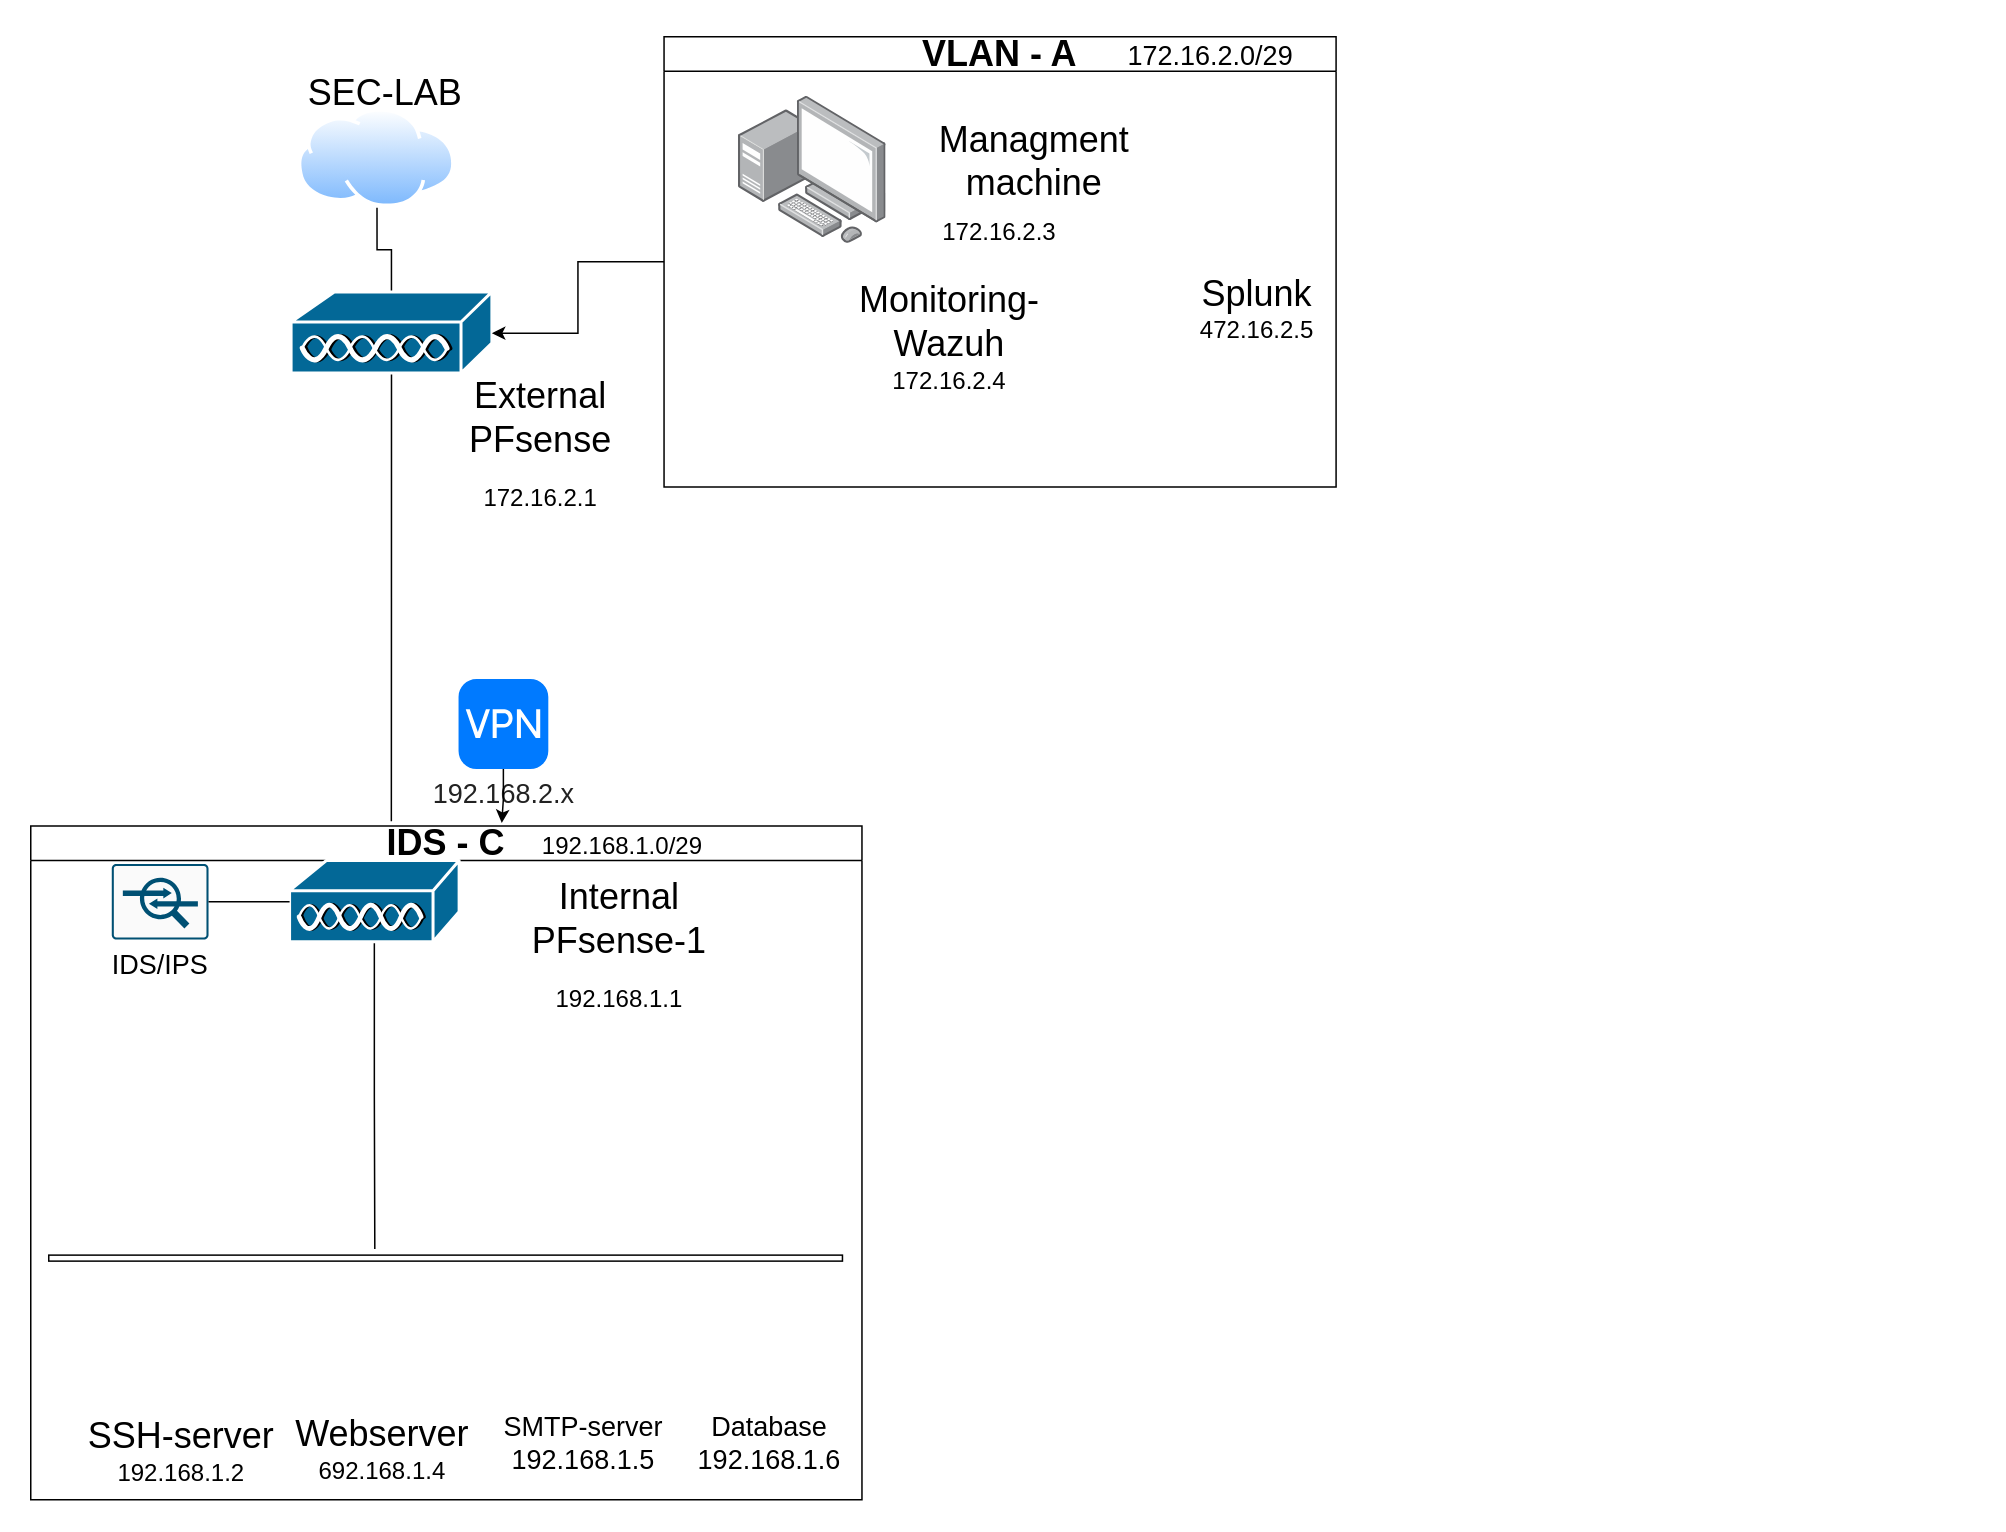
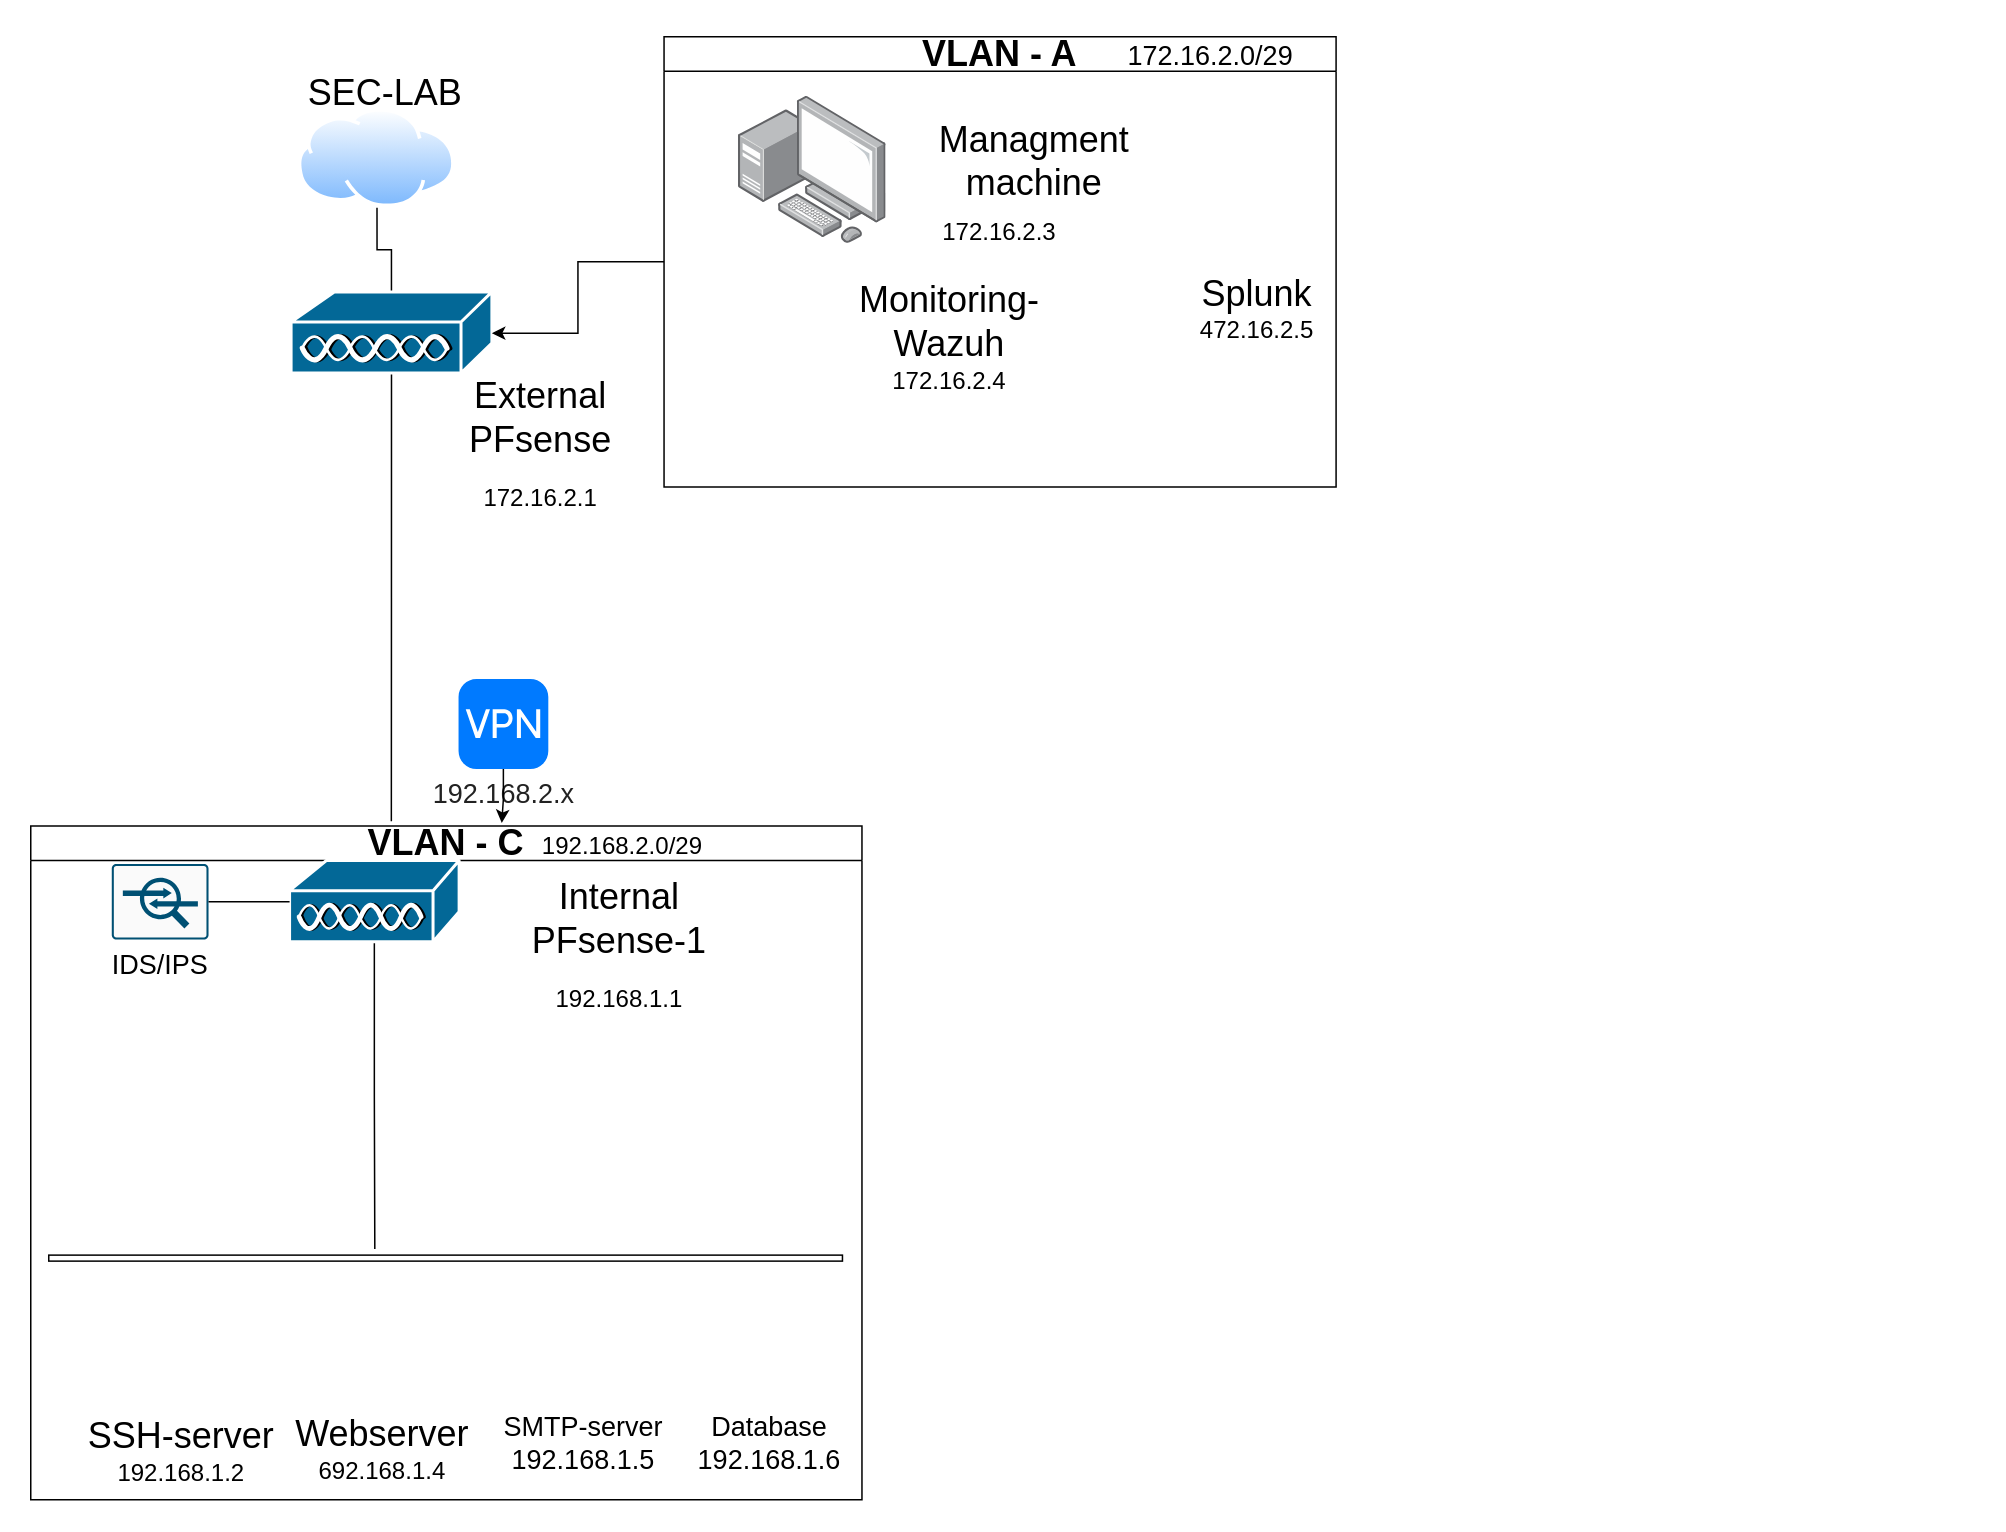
(446, 844) -> (446, 844)
(623, 845) -> (623, 845)
